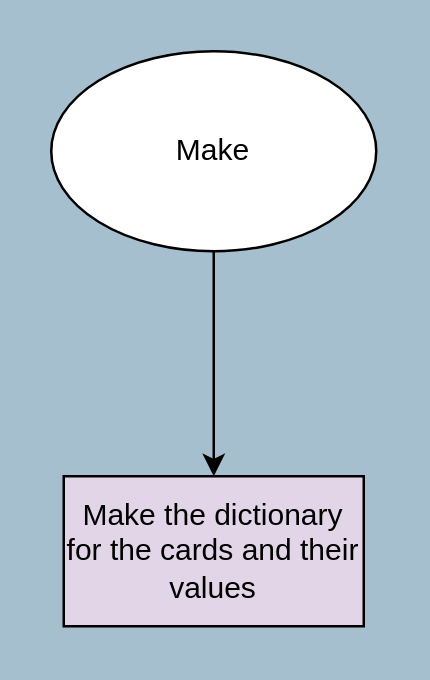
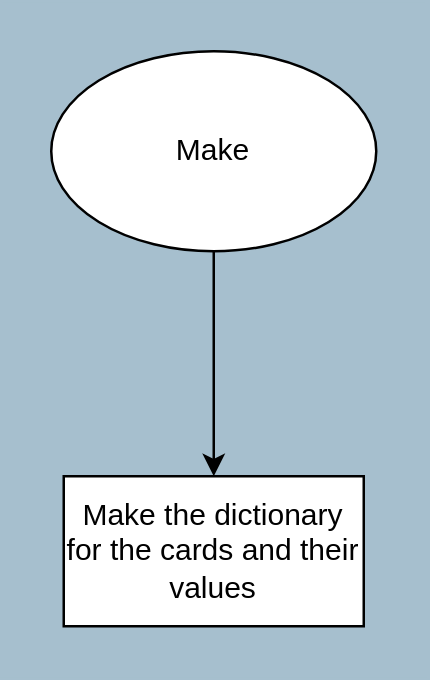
(214, 551) -> (214, 551)
